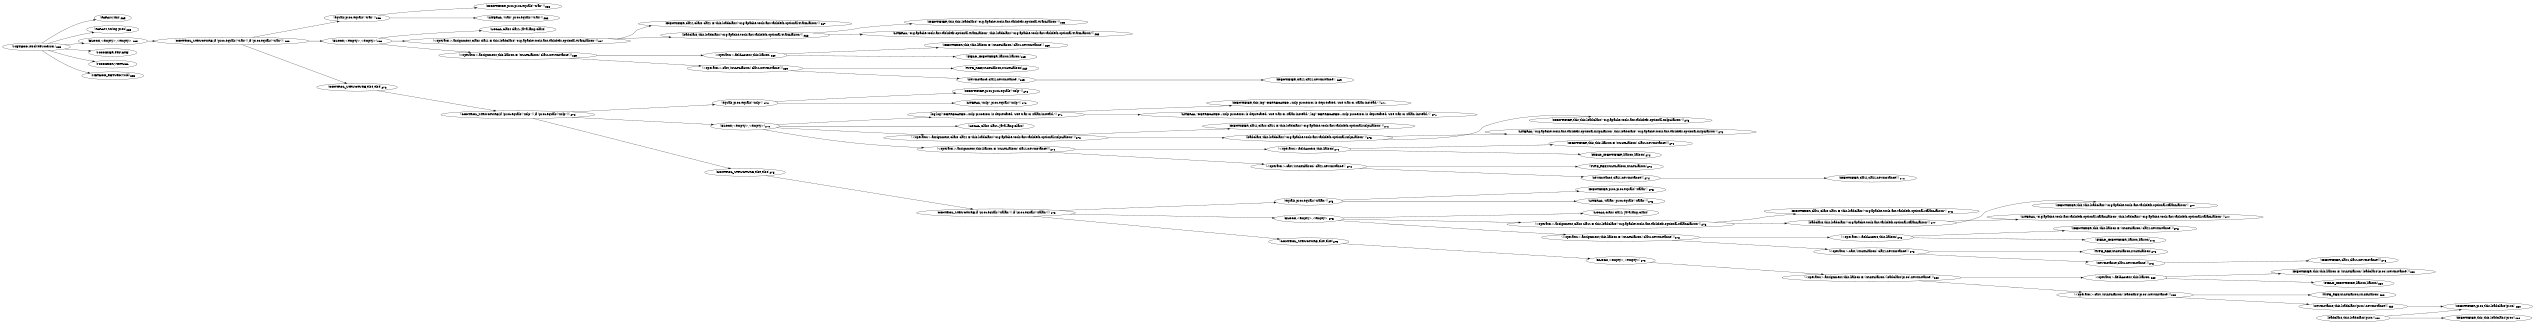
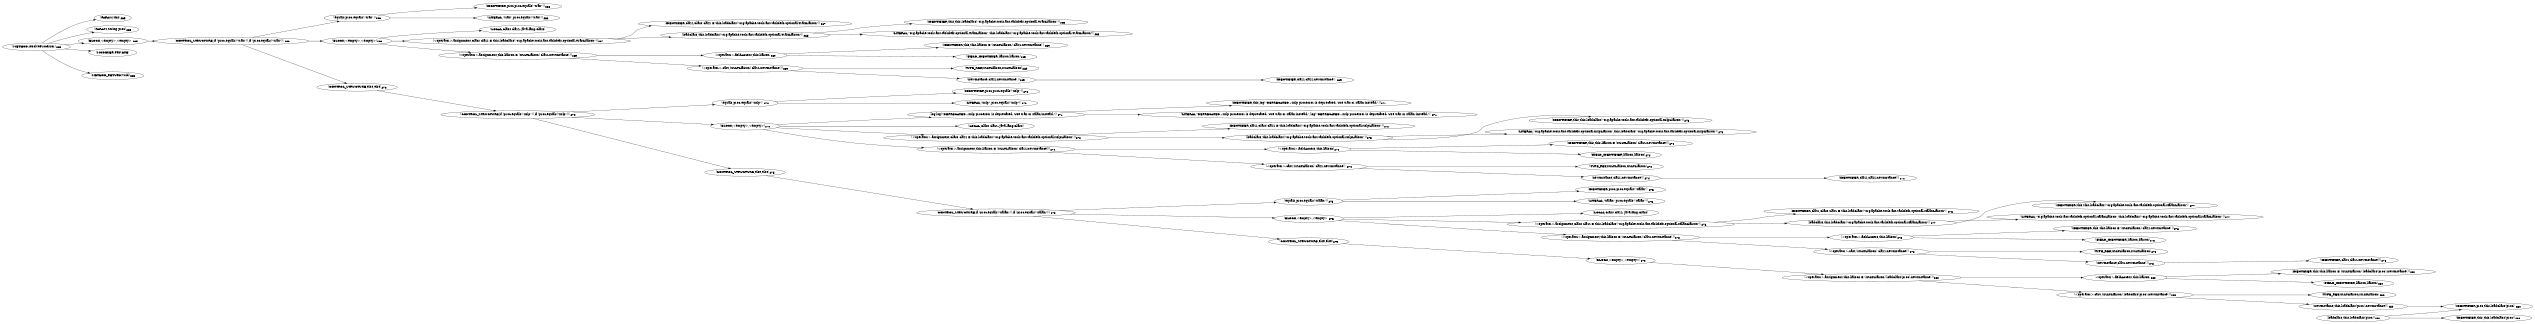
(113, 64) -> none
